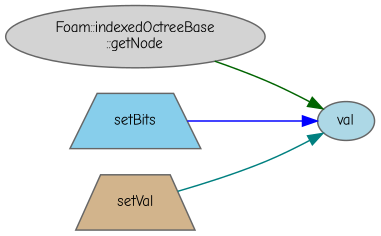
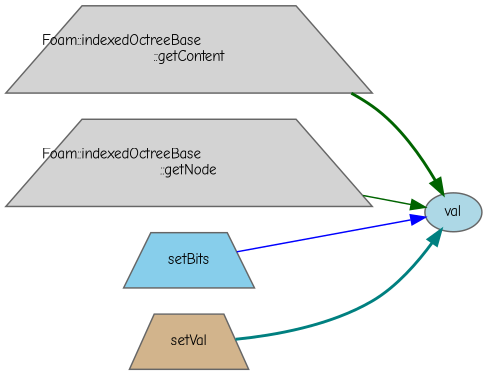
(135, 37) -> (189, 163)
none -> (189, 49)
(245, 169) -> (346, 314)
